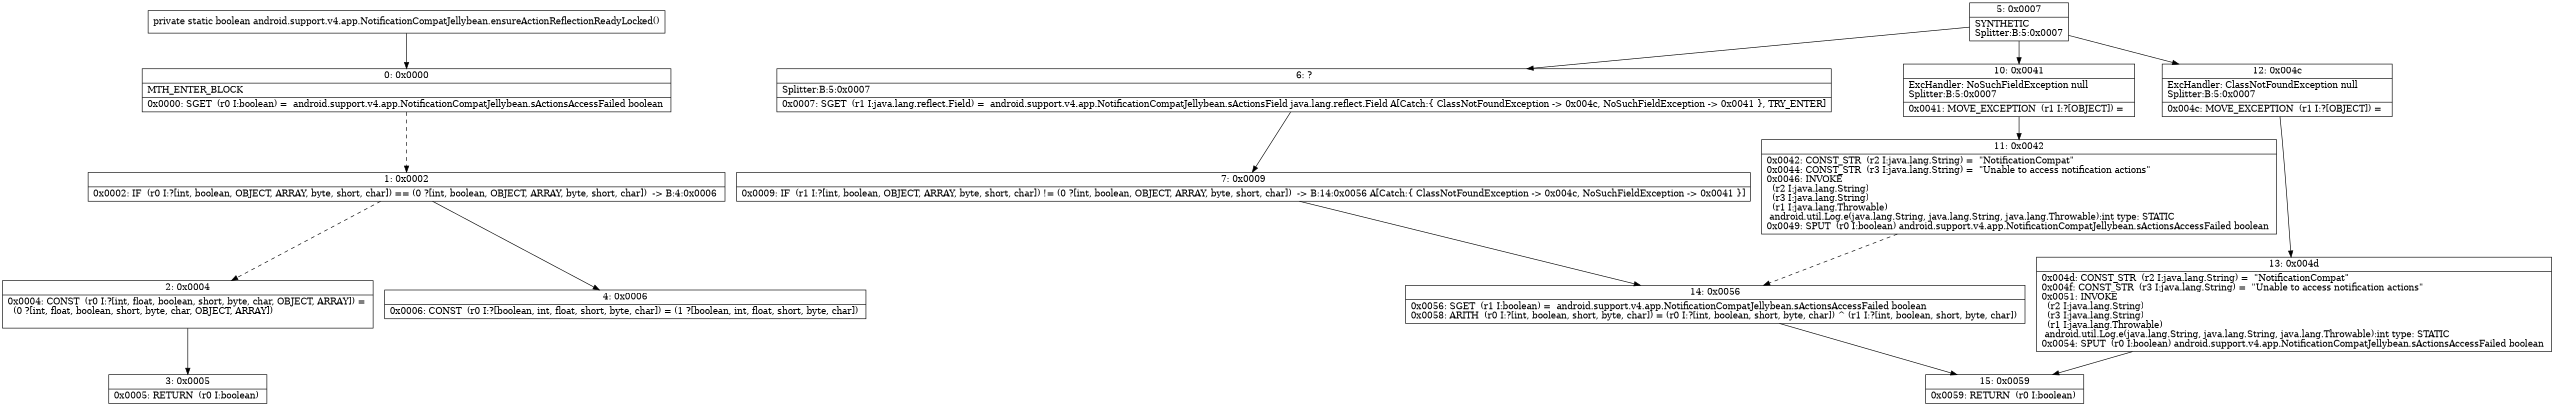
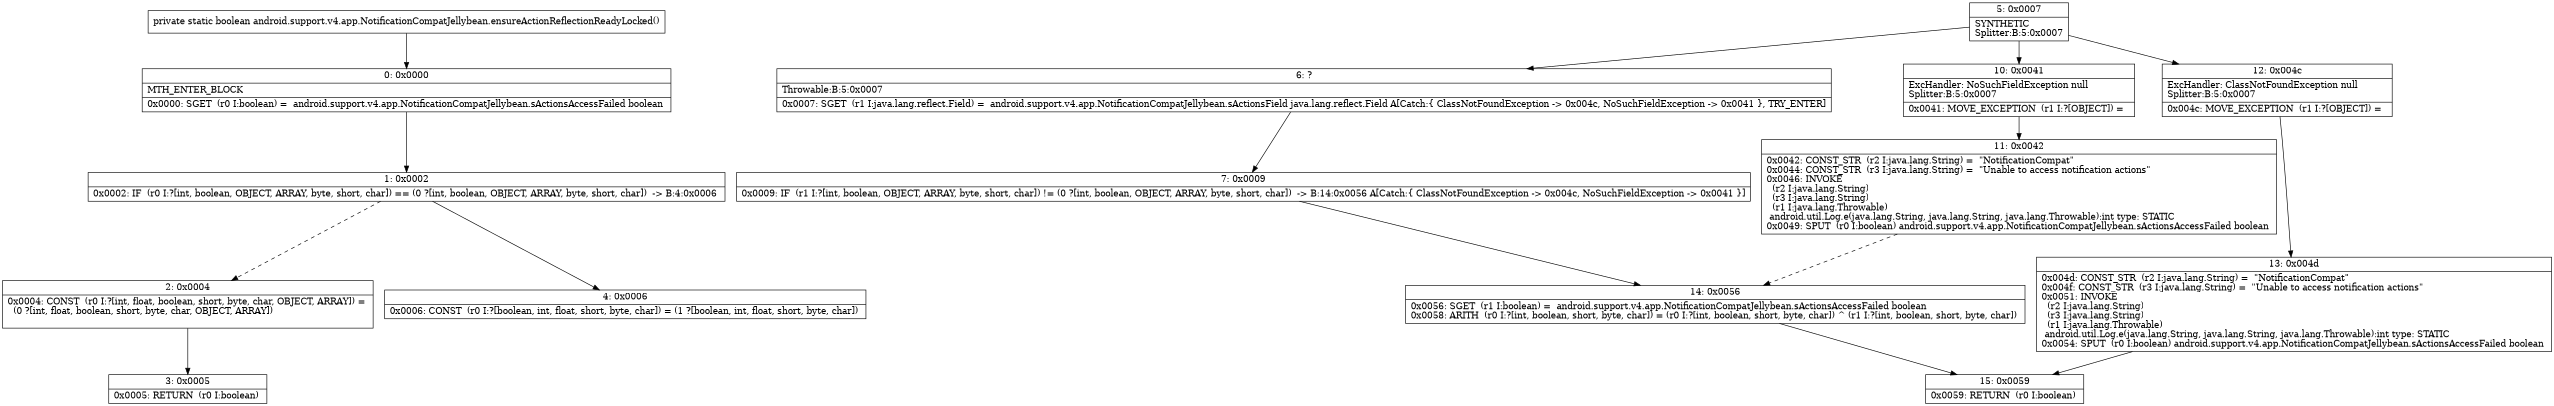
(826, 90) -> (832, 90)
(407, 139) -> (407, 139)
